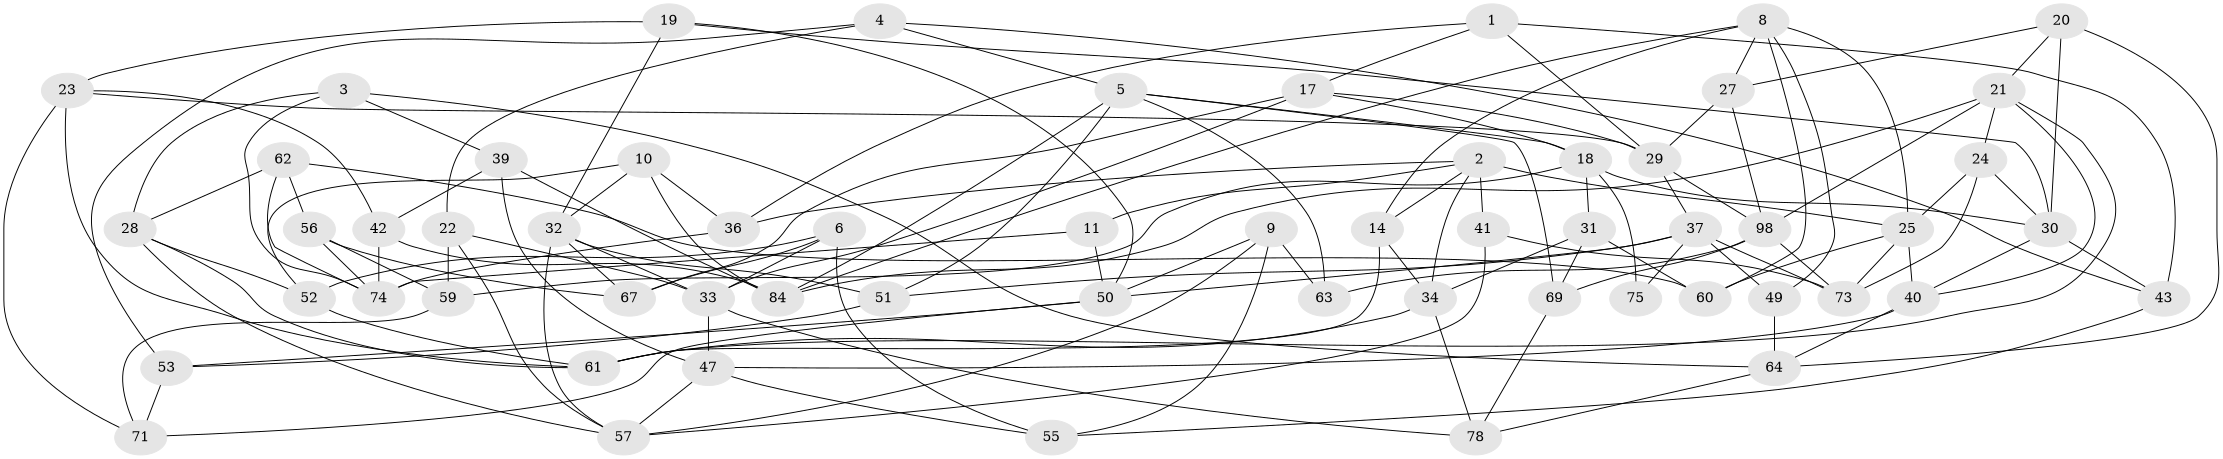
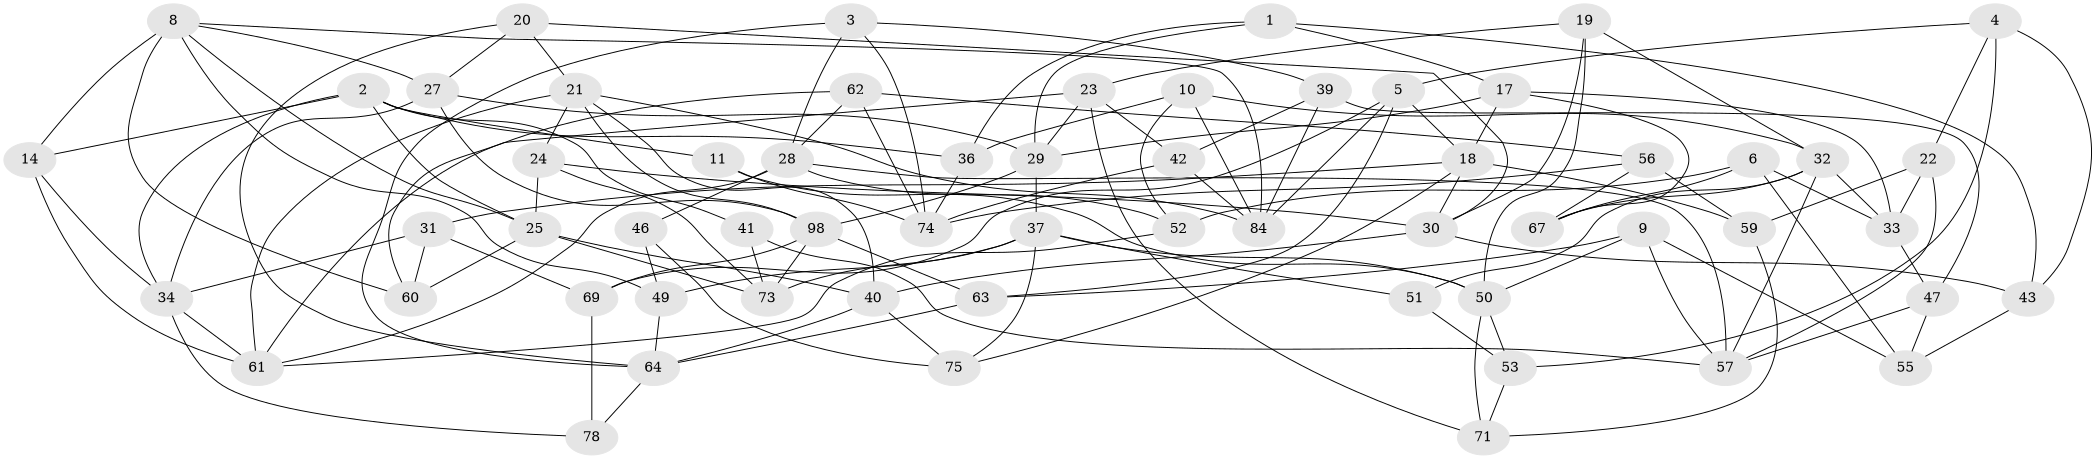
none -> (268, 132)
(1024, 207) -> none
none -> (641, 229)
none -> (818, 335)
(1345, 361) -> (914, 334)
(1049, 387) -> none
